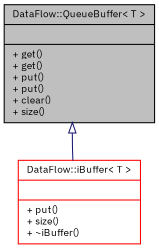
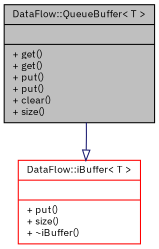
(72, 147) -> (86, 136)
